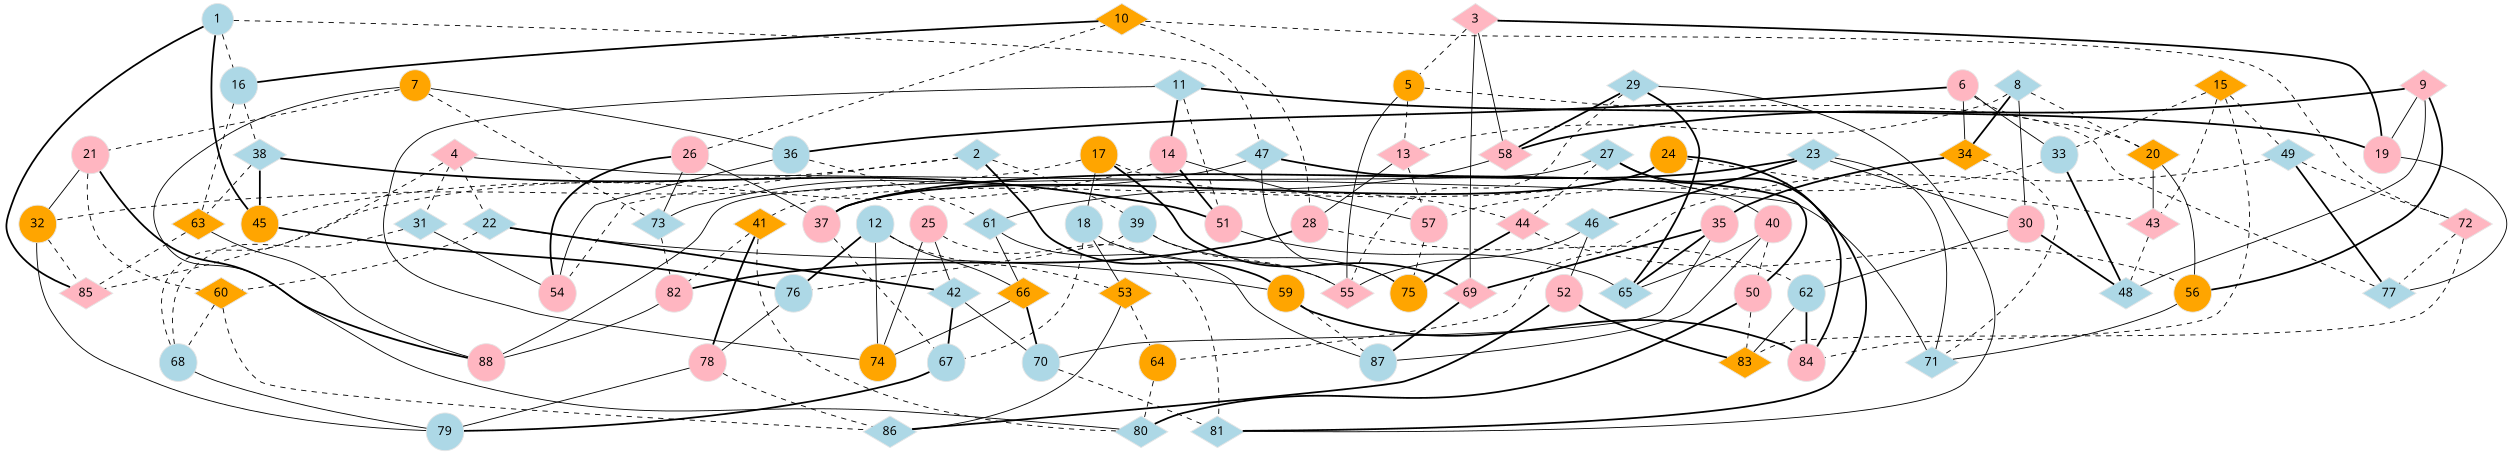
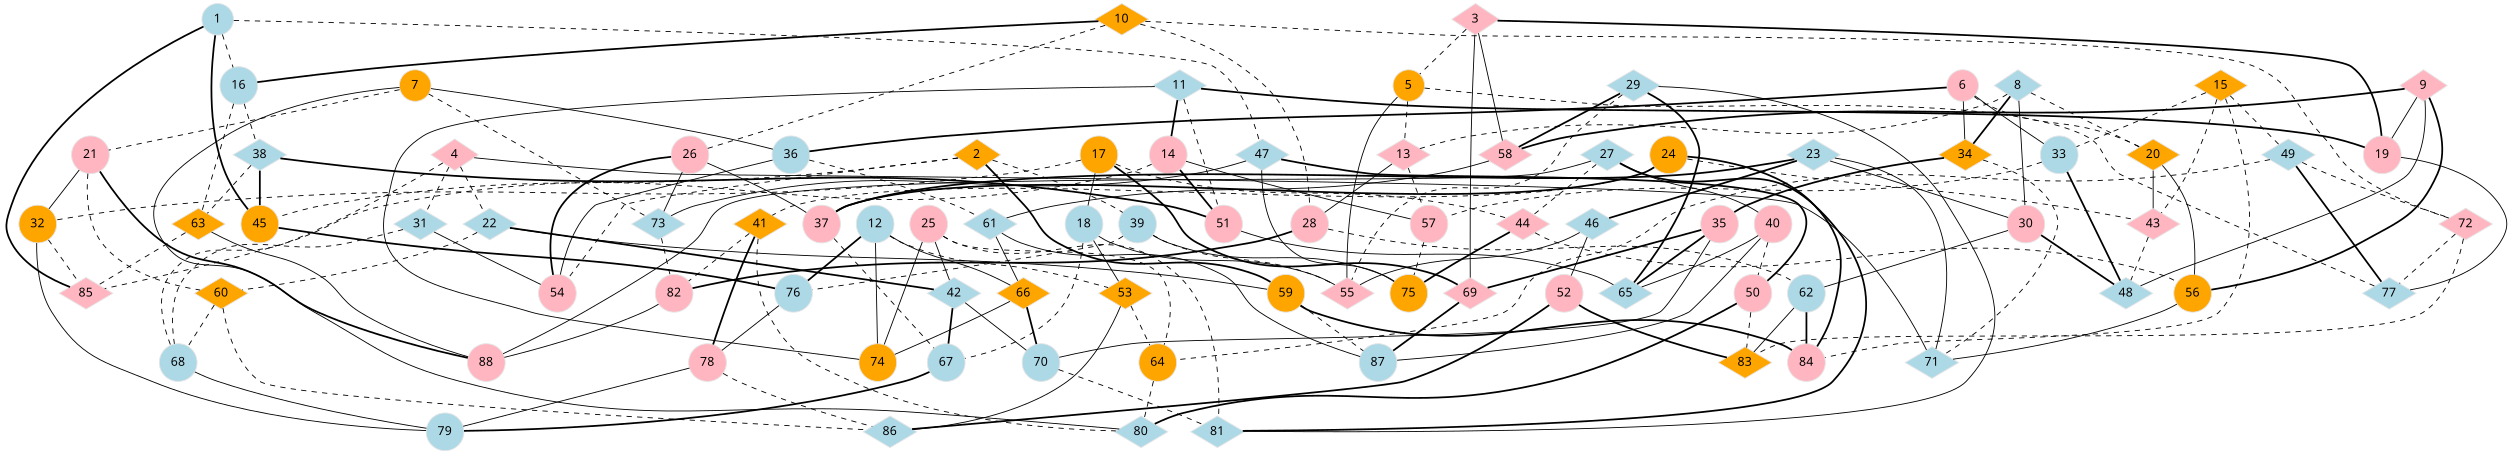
(977, 155) -> (977, 155)
none -> (1089, 253)
